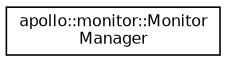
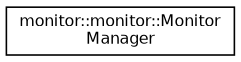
(113, 31) -> (120, 31)
